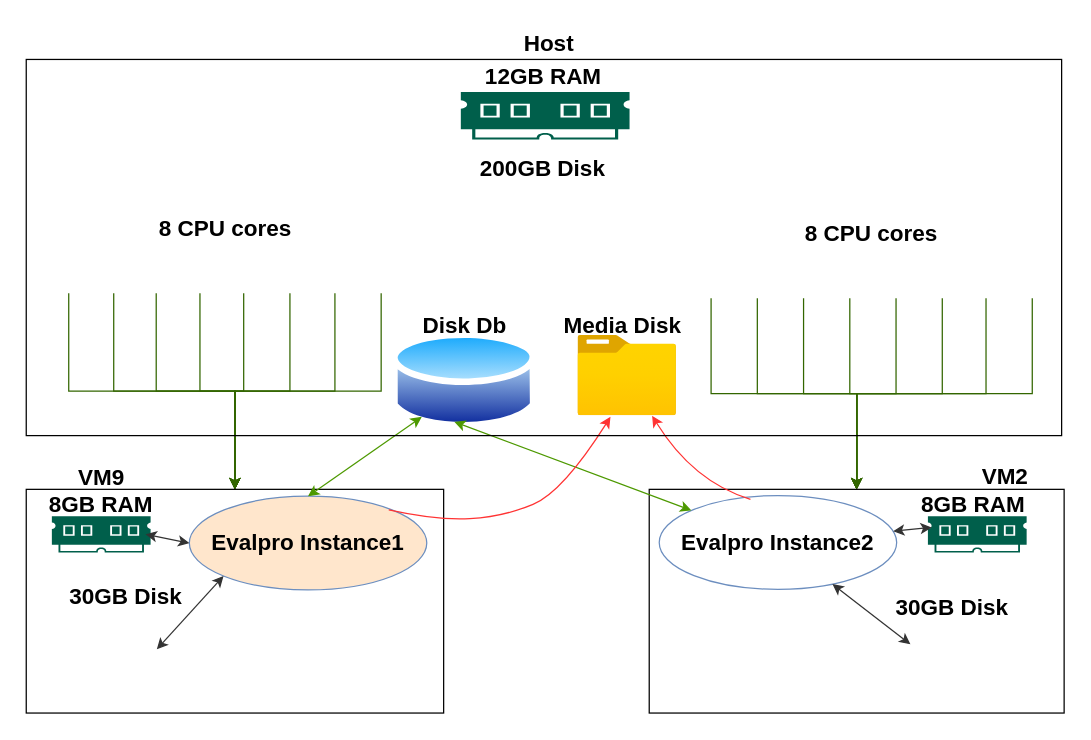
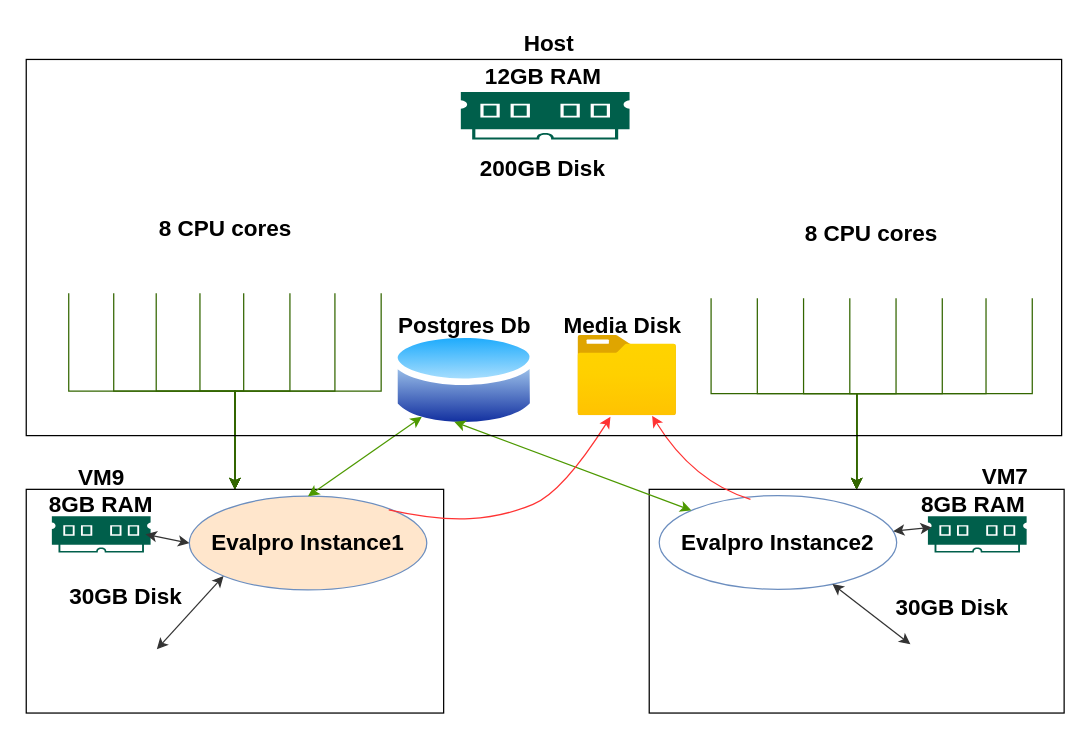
(465, 326) -> (465, 326)
(1006, 477) -> (1006, 477)
